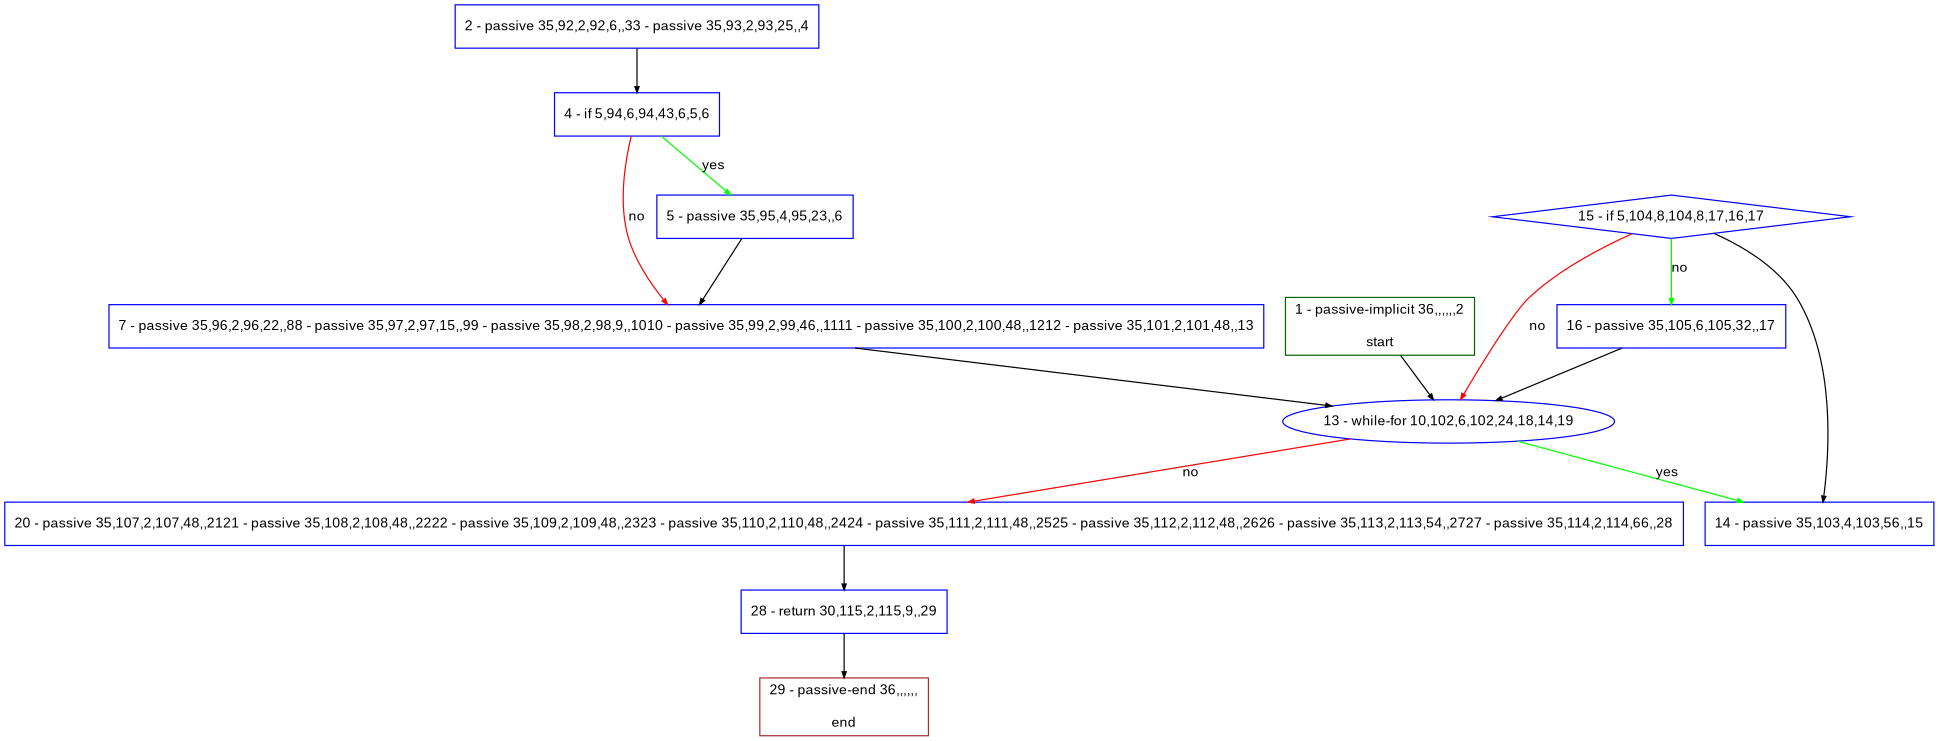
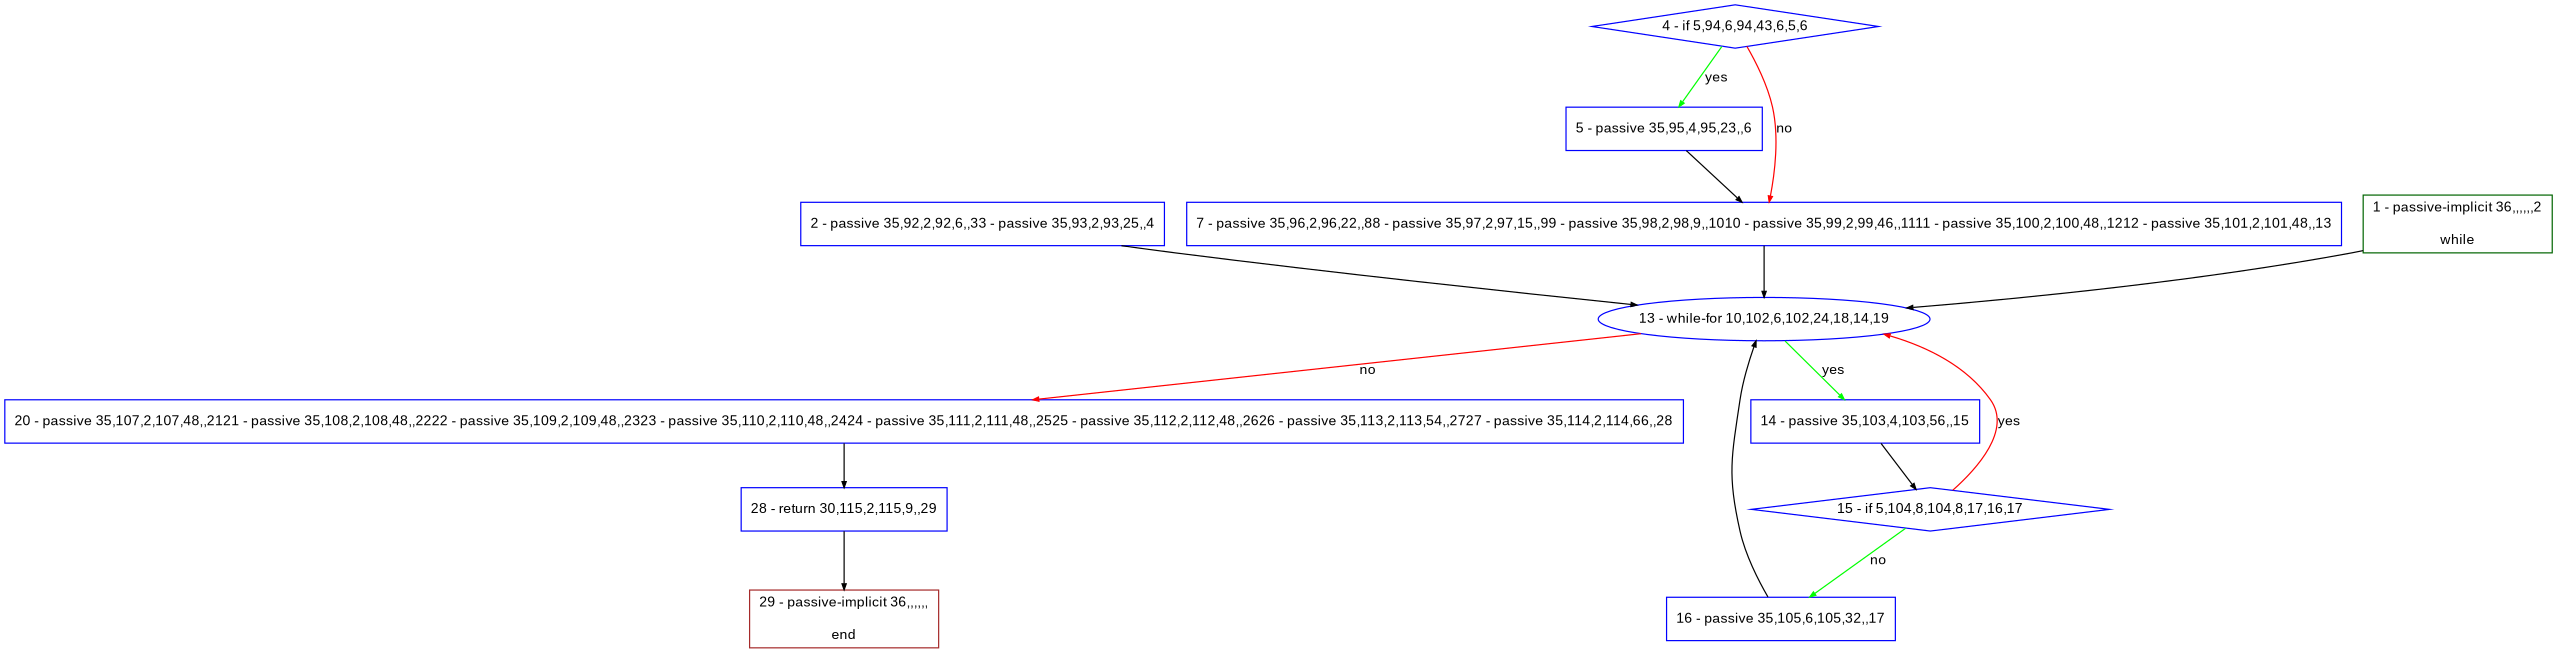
(637, 67) -> (1376, 277)
(637, 114) -> (1735, 26)
(1380, 326) -> (2458, 224)
(1538, 326) -> (2009, 421)
(1816, 342) -> (1897, 464)
(844, 707) -> (844, 619)
